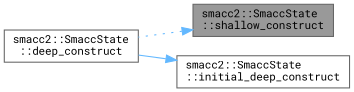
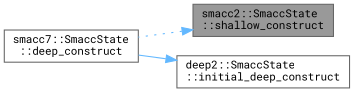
(71, 46) -> (71, 46)
(263, 72) -> (263, 72)
